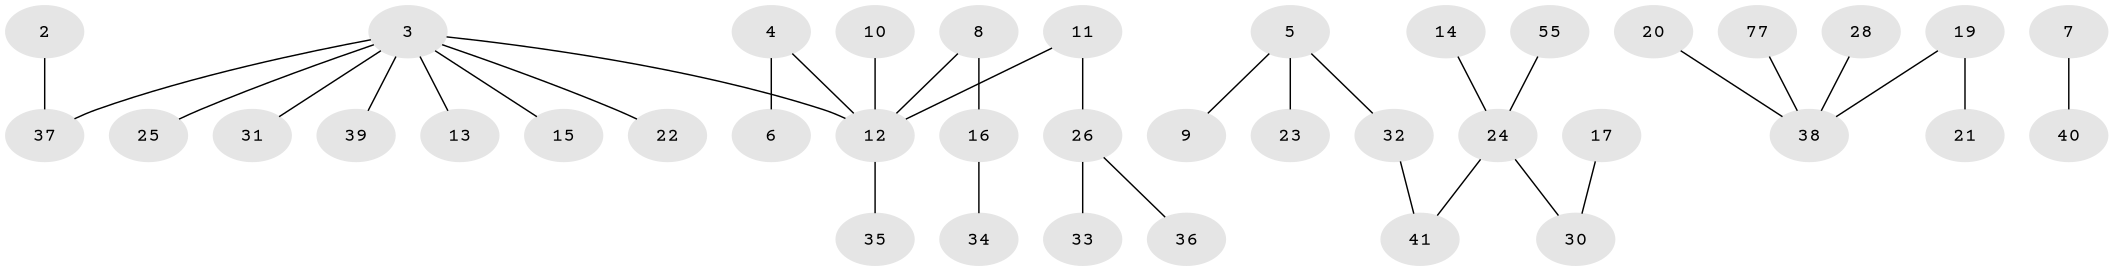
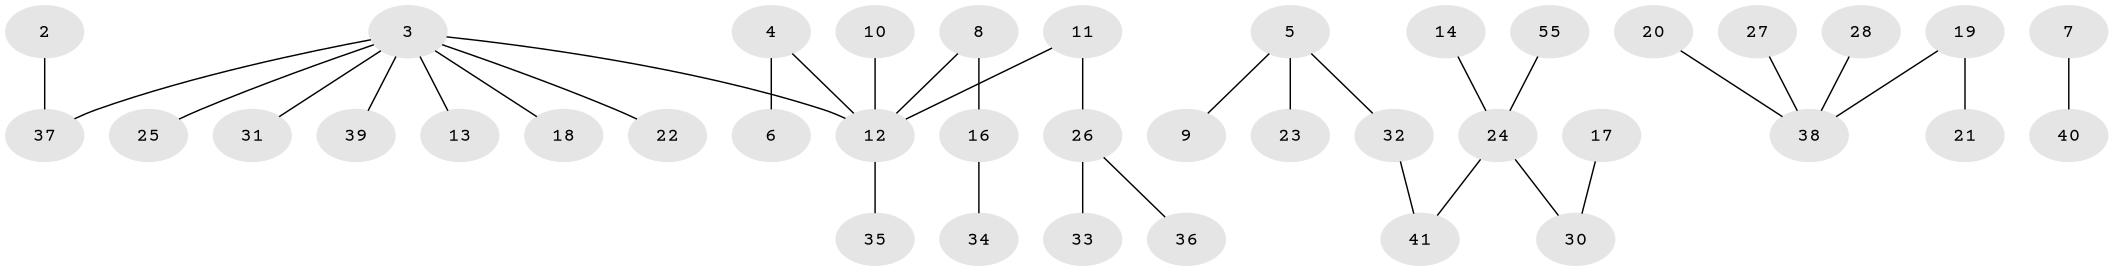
(1757, 32) -> (1757, 32)
(564, 136) -> (564, 136)
